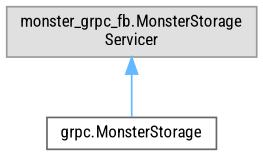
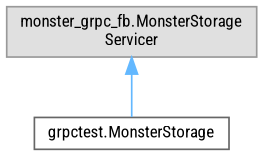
(132, 133) -> (132, 133)
